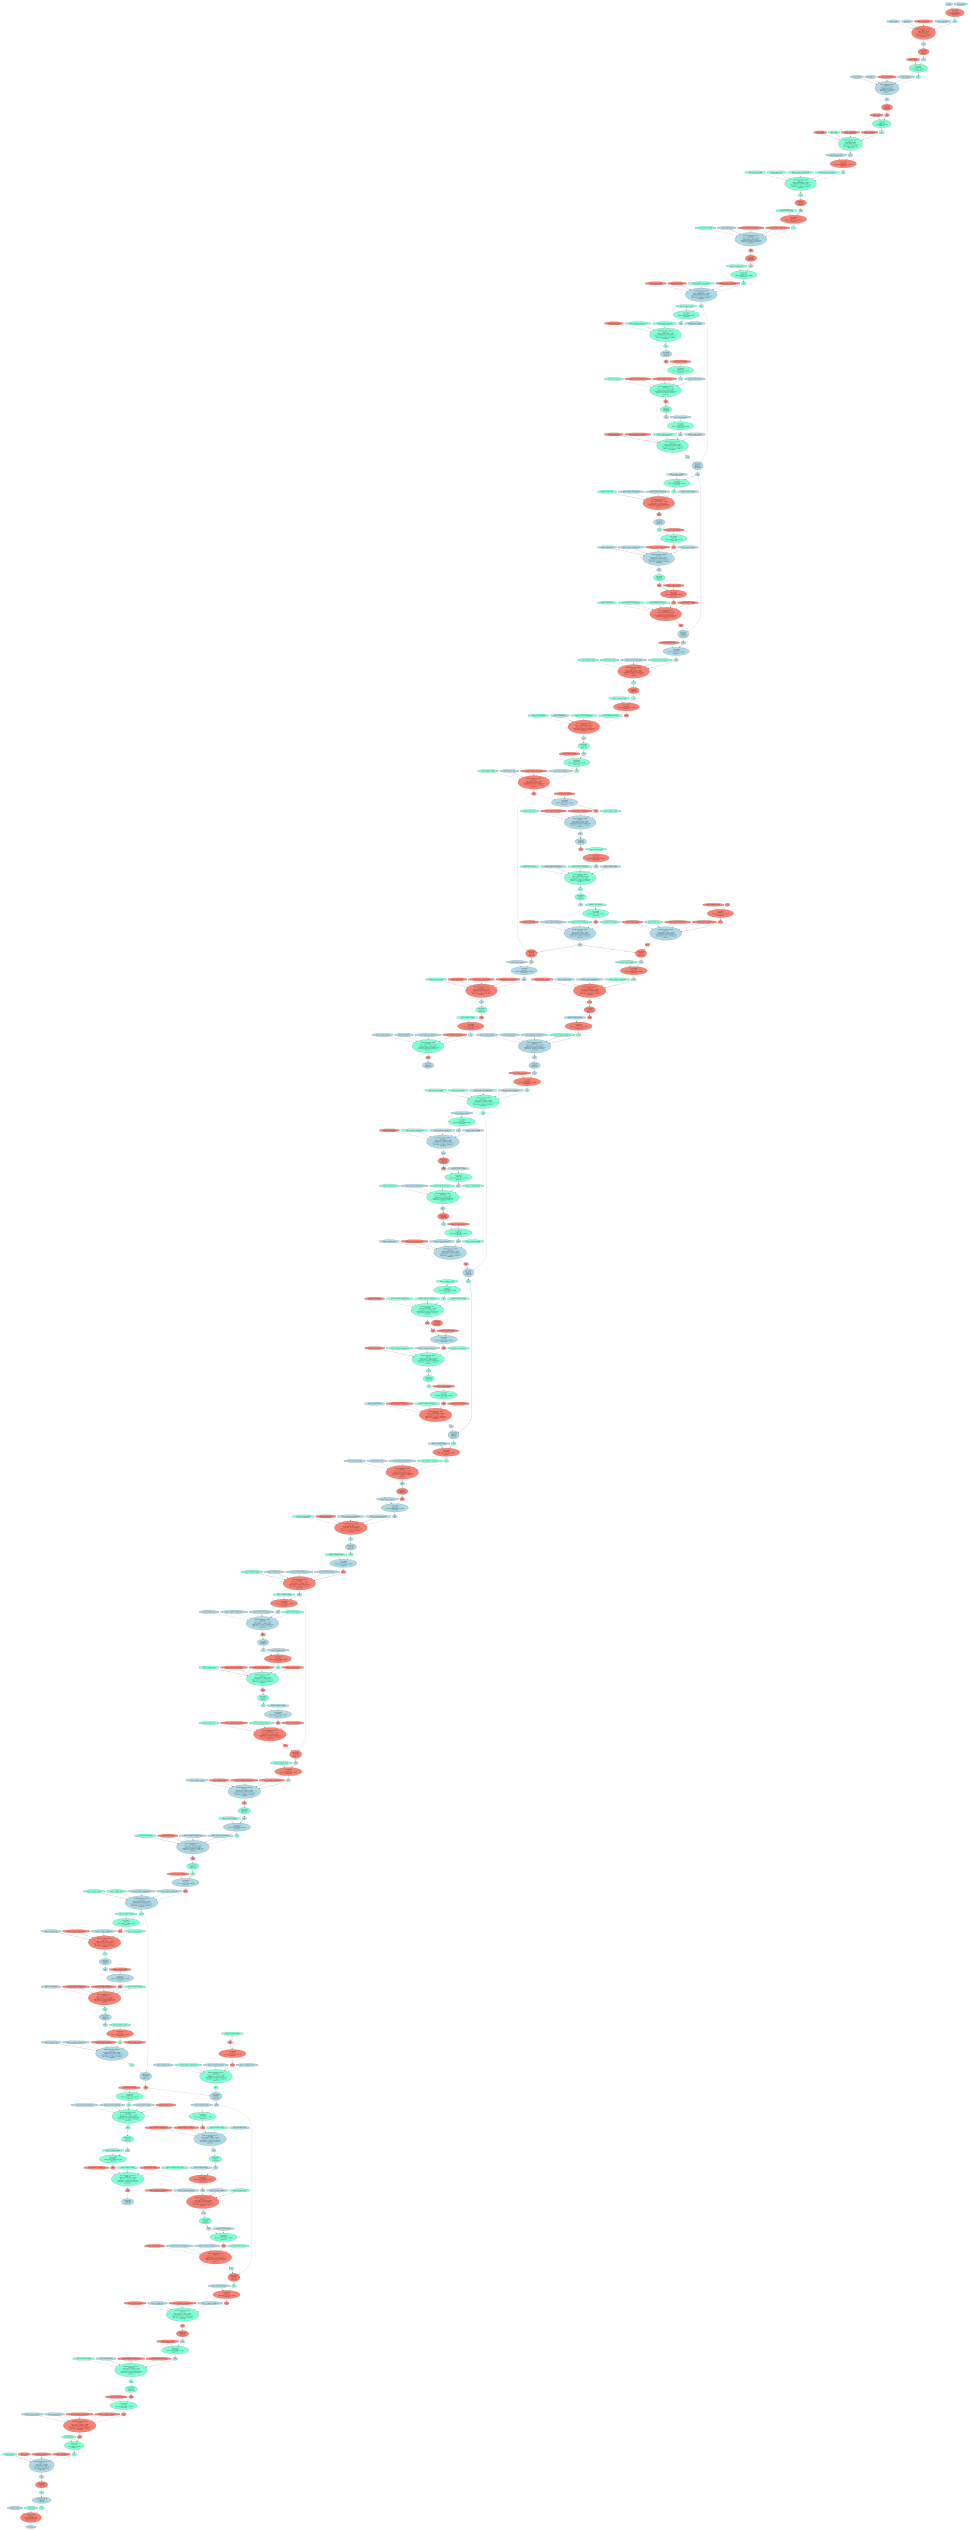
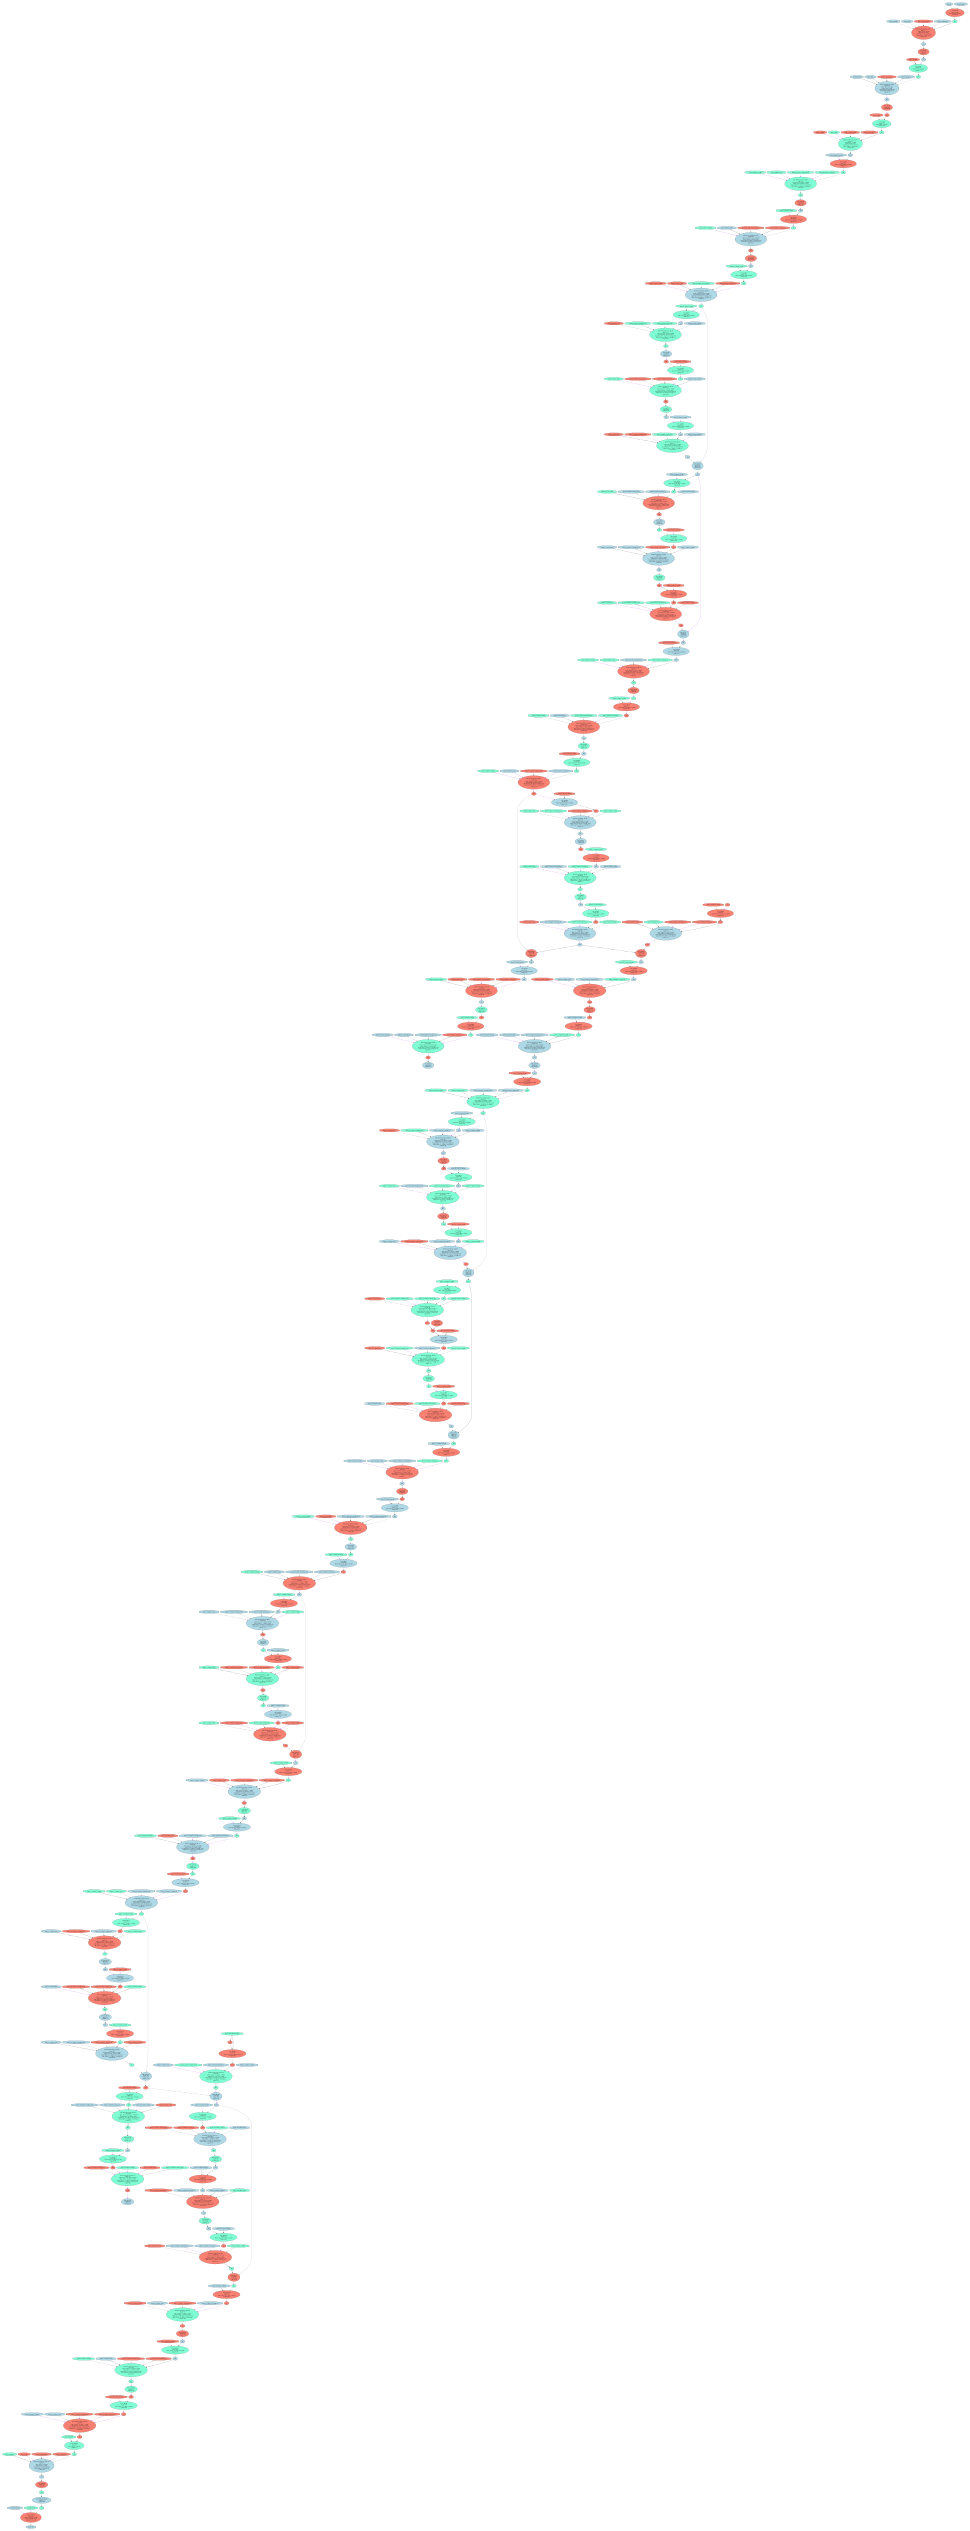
(553, 811) -> (553, 811)
